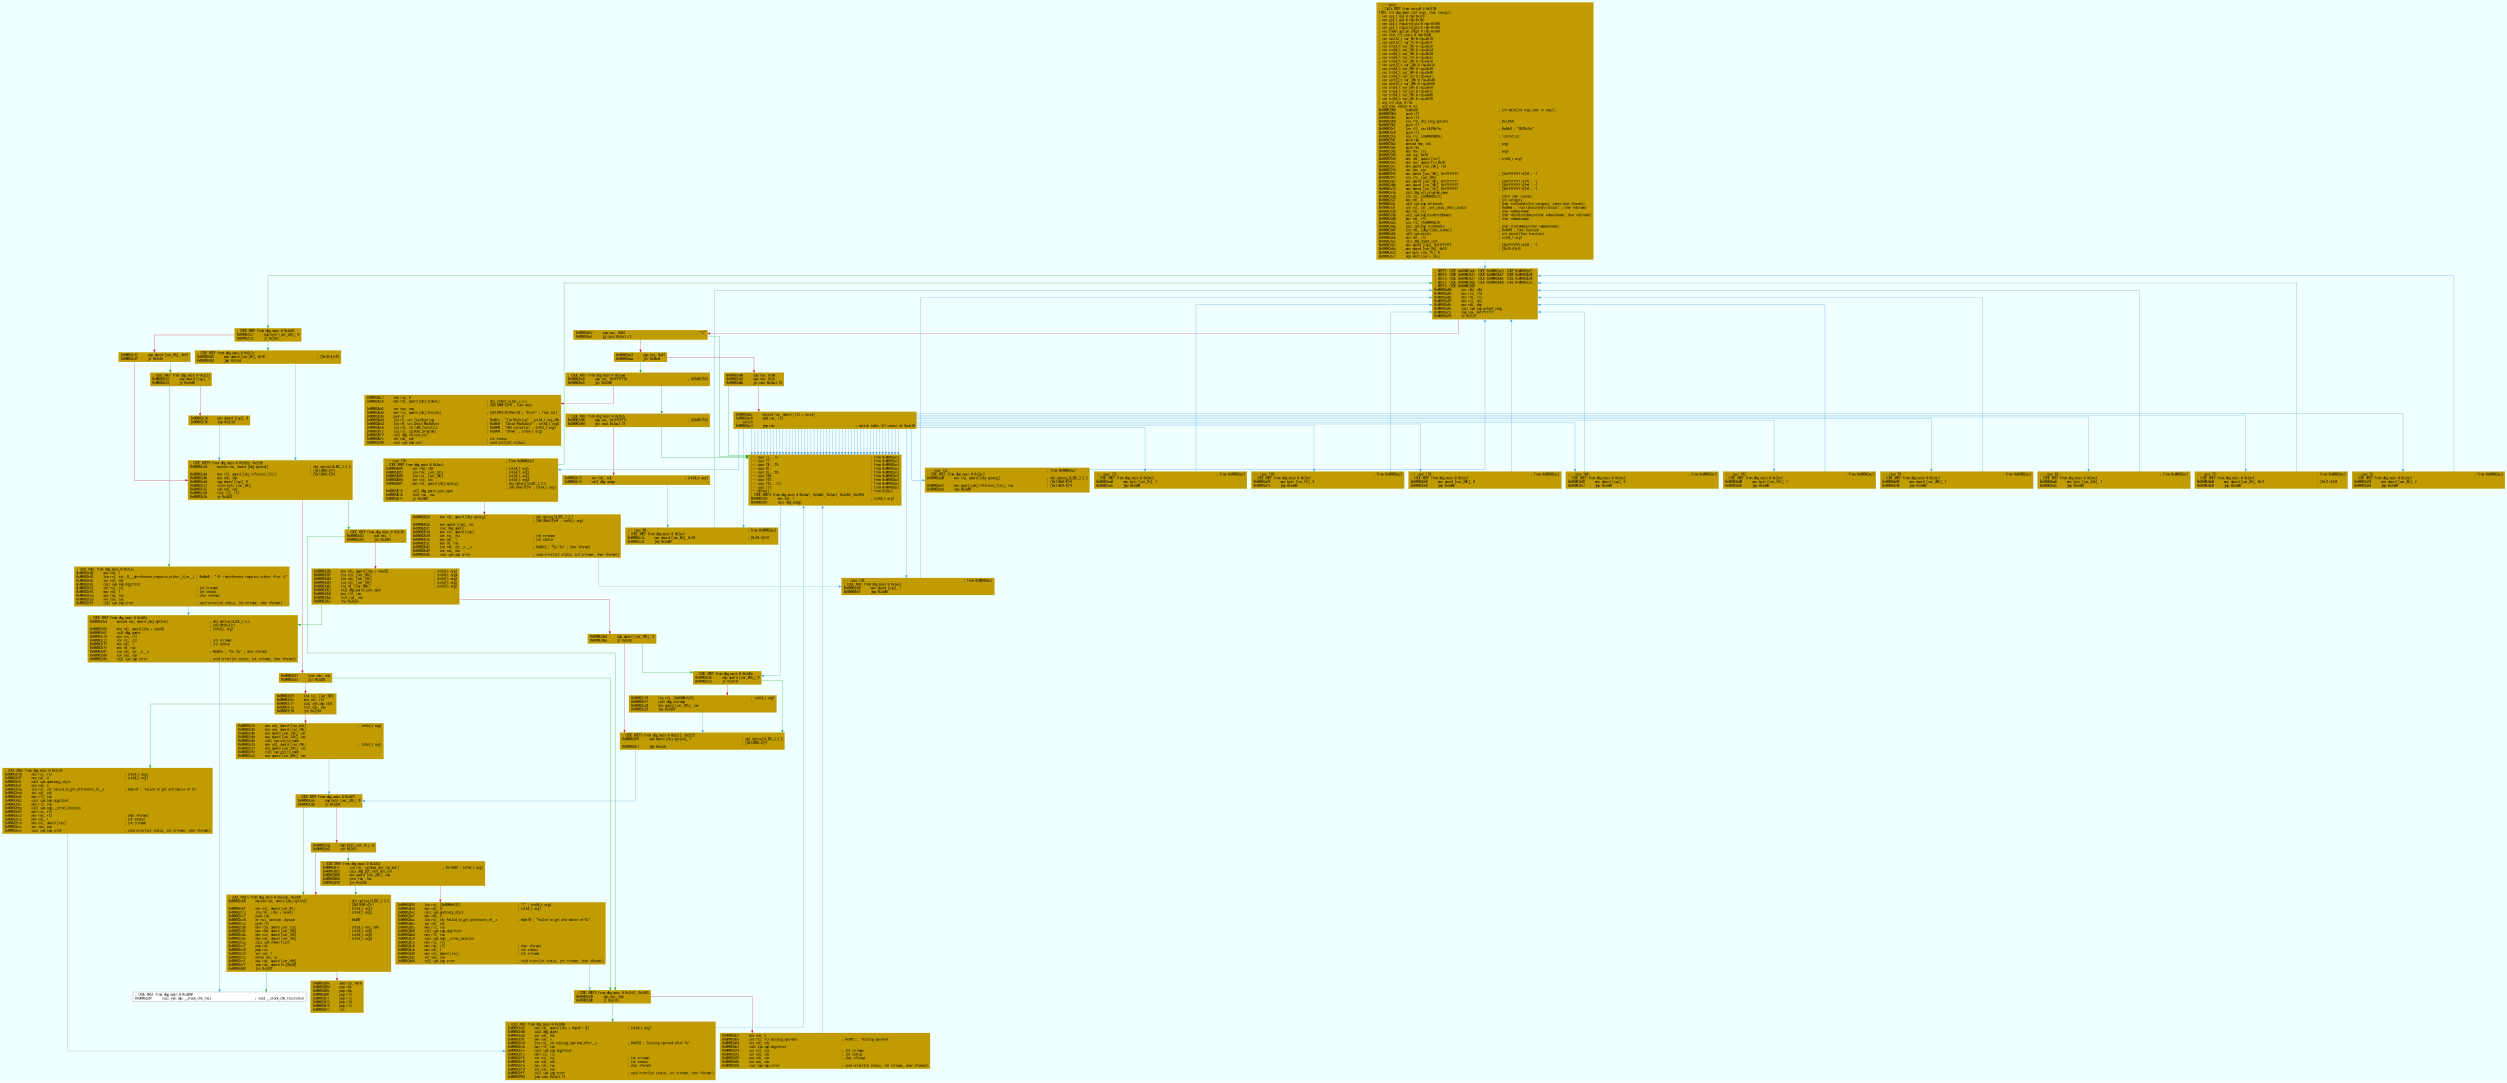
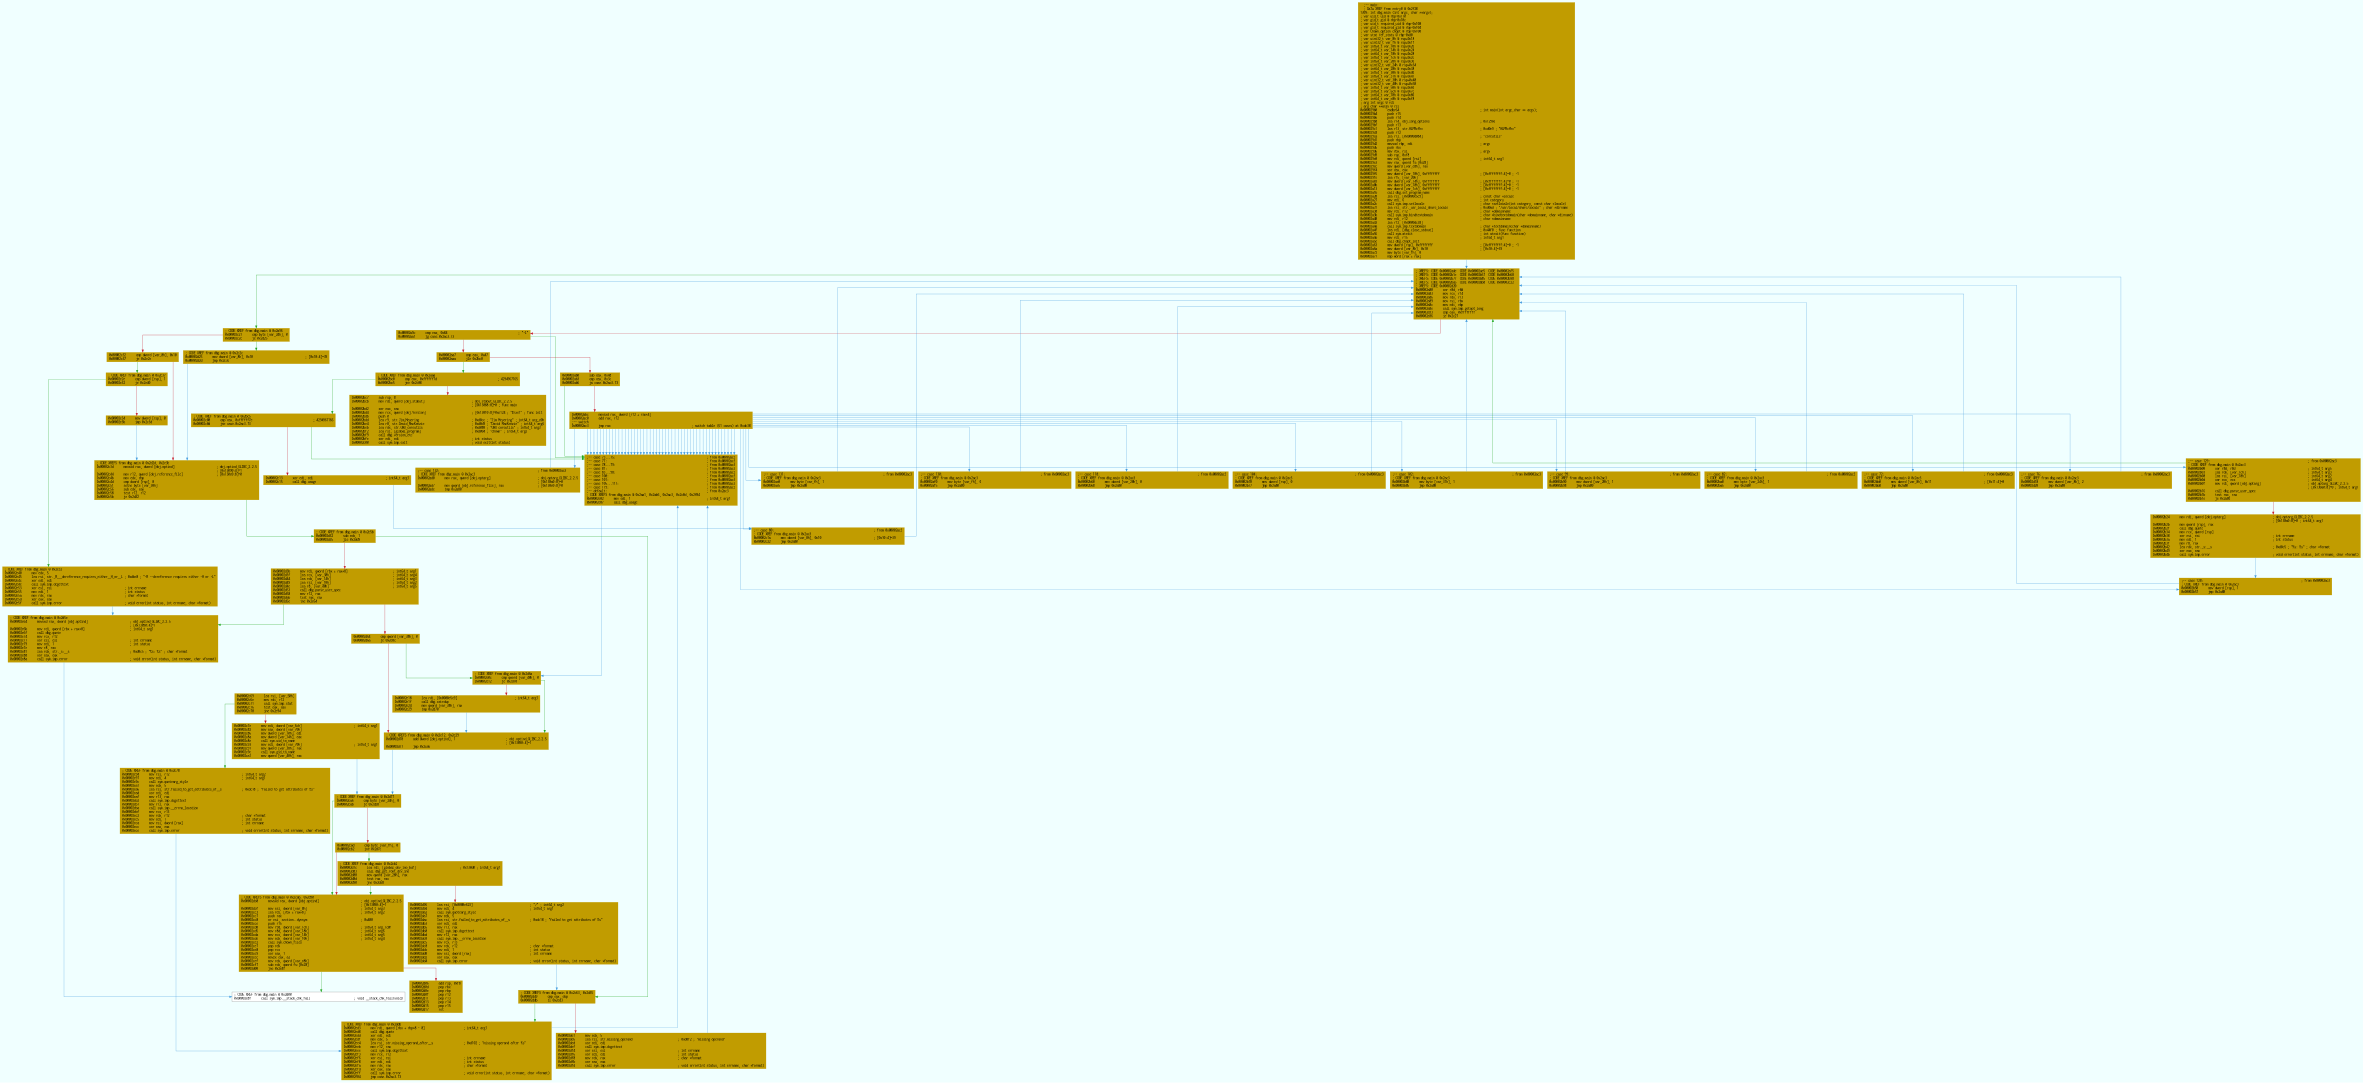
(306, 678) -> none
